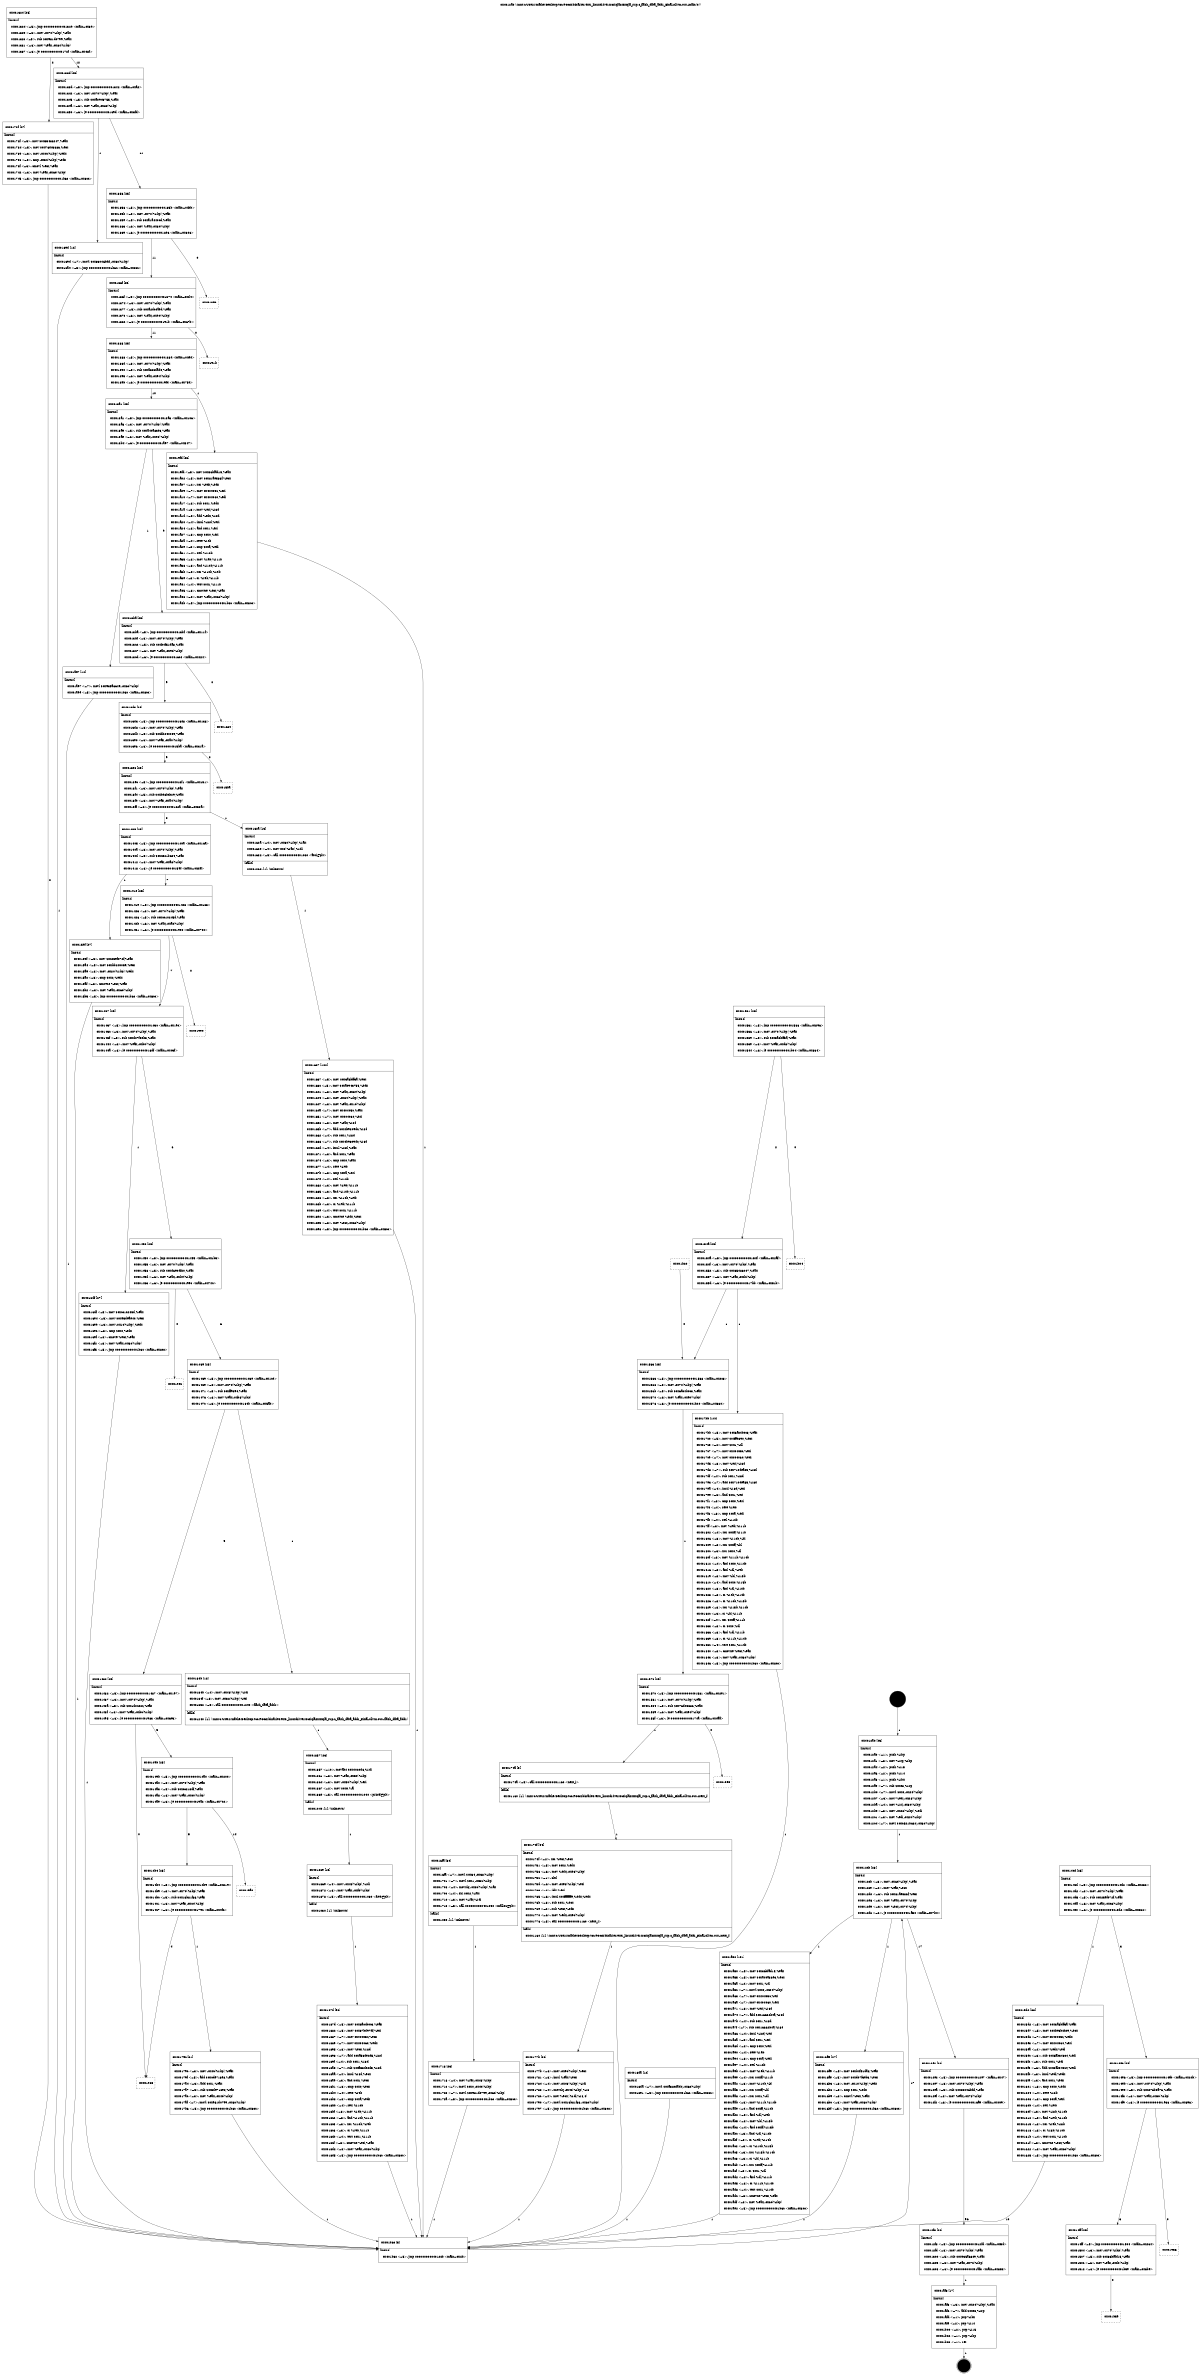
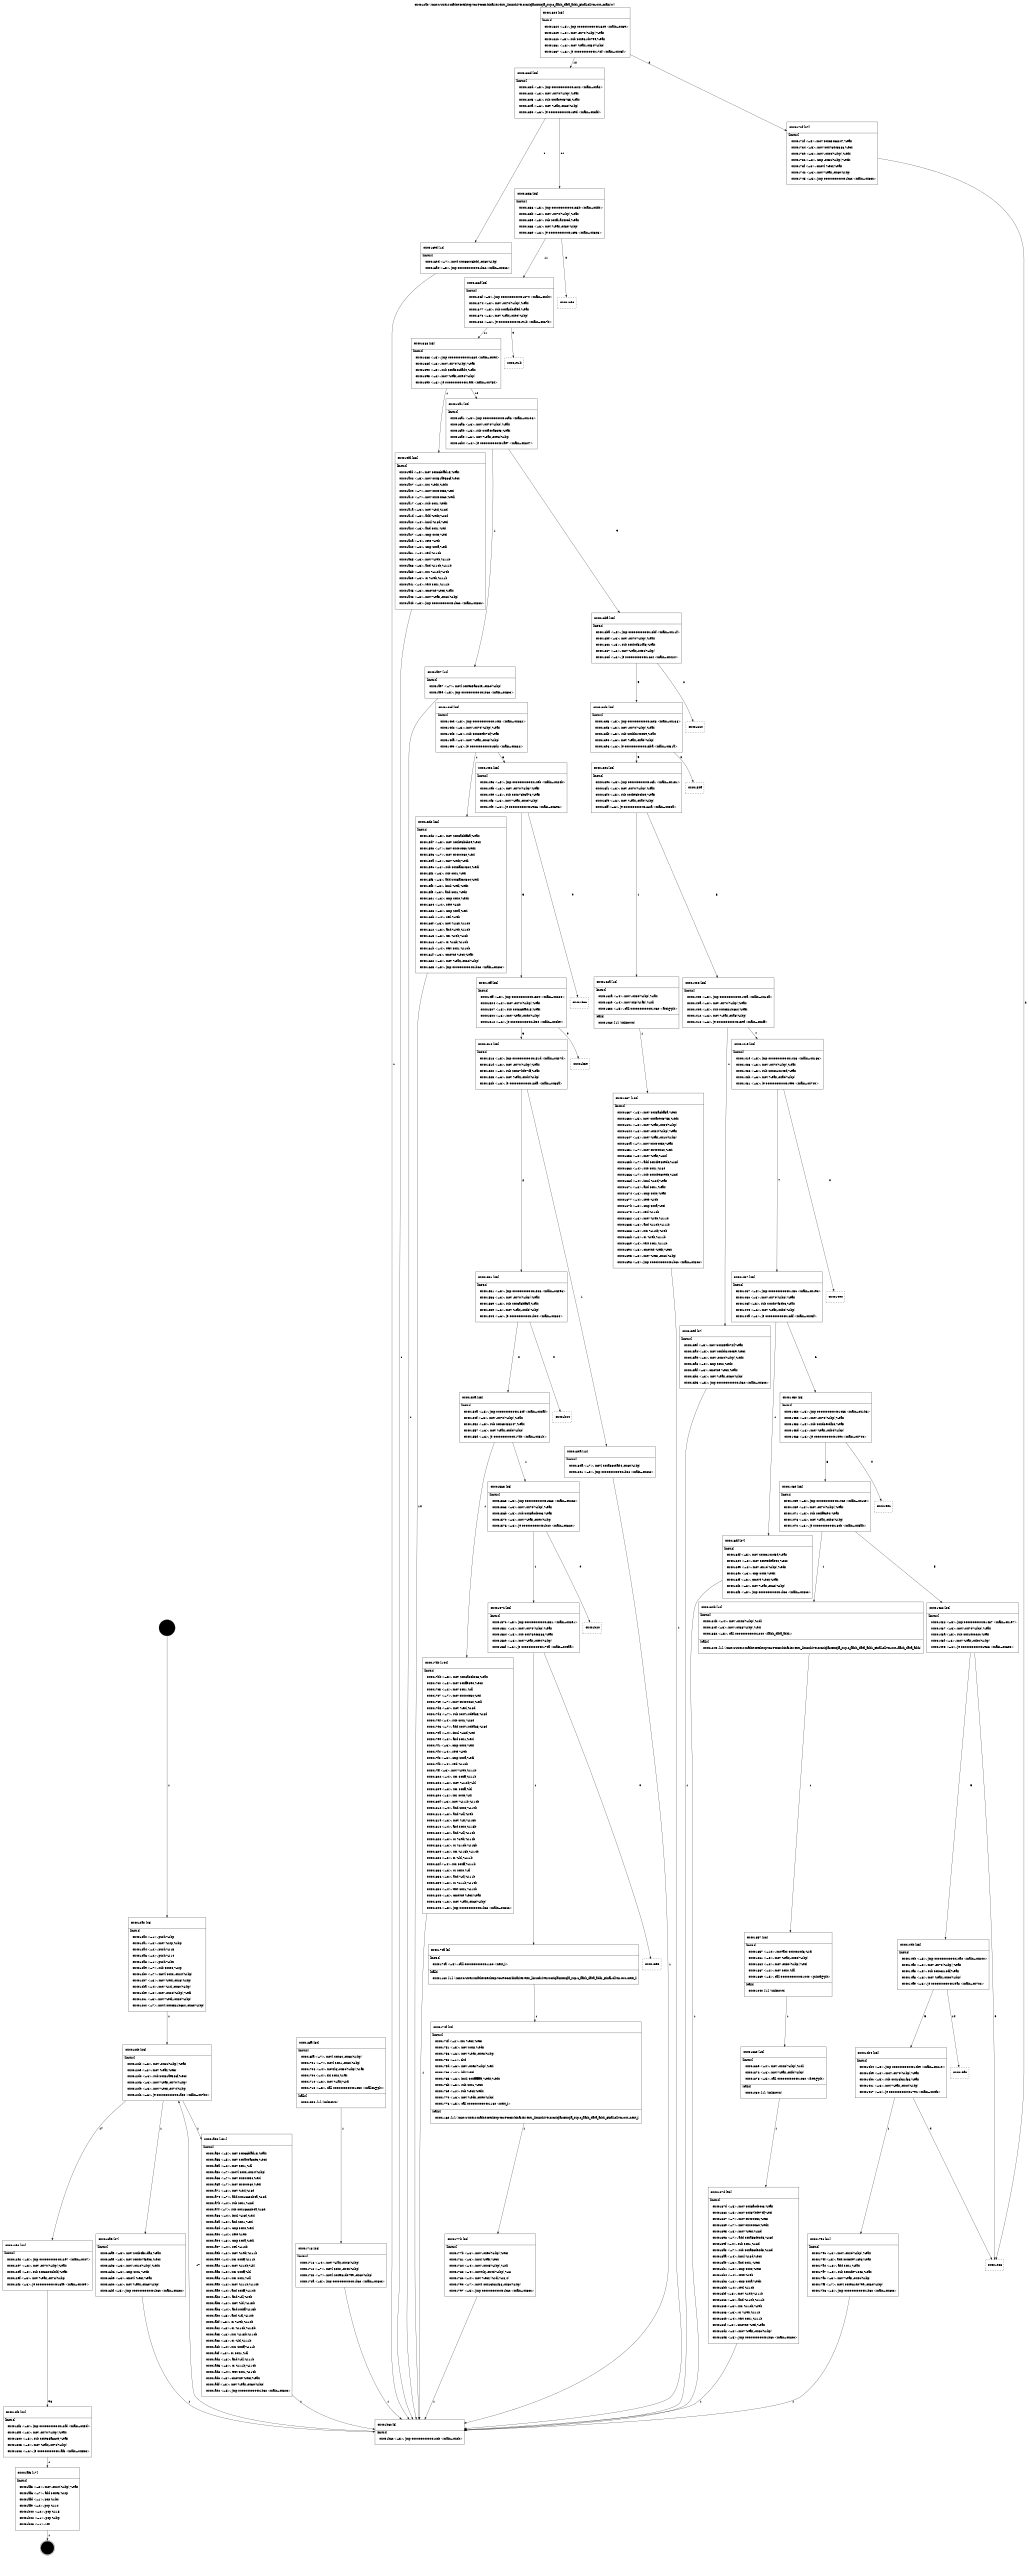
none -> (521, 1064)
(681, 1313) -> (569, 1576)
(48, 1367) -> (1024, 1163)
